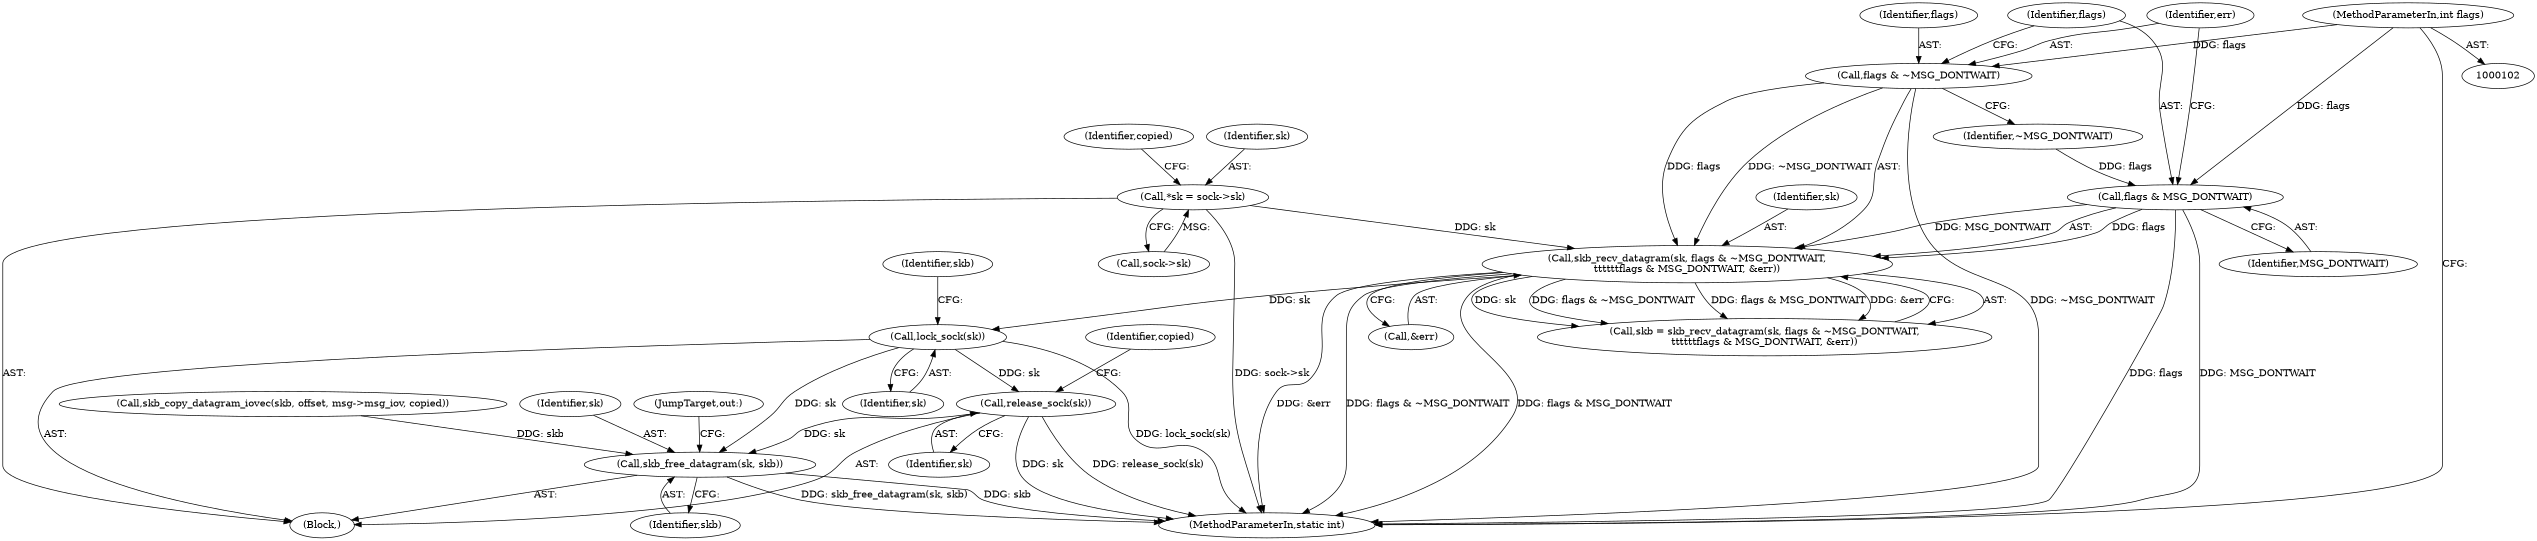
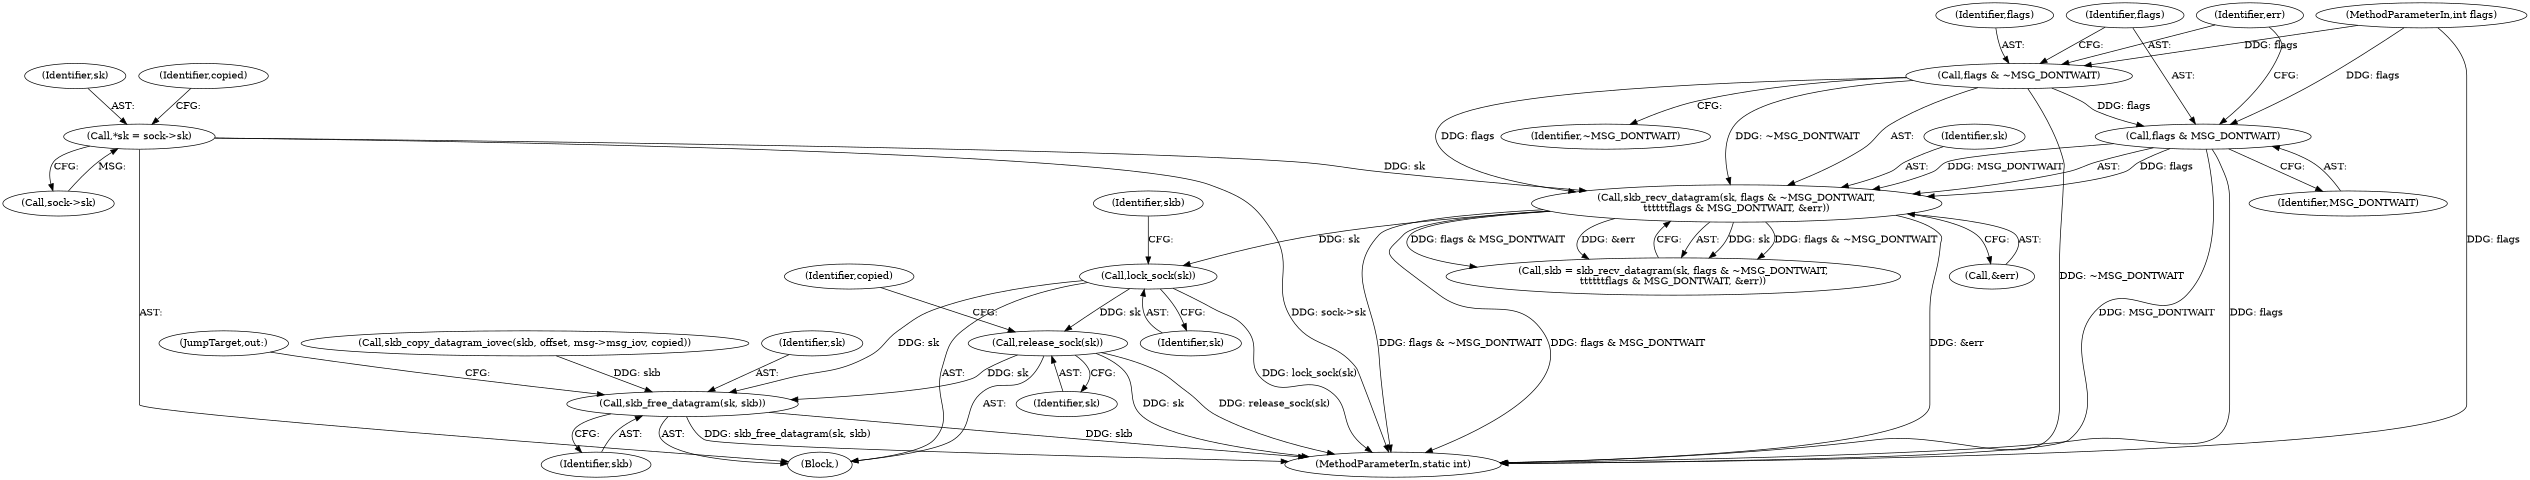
(2498, 76) -> none
(2091, 169) -> (2093, 109)
(2457, 264) -> (2494, 240)
